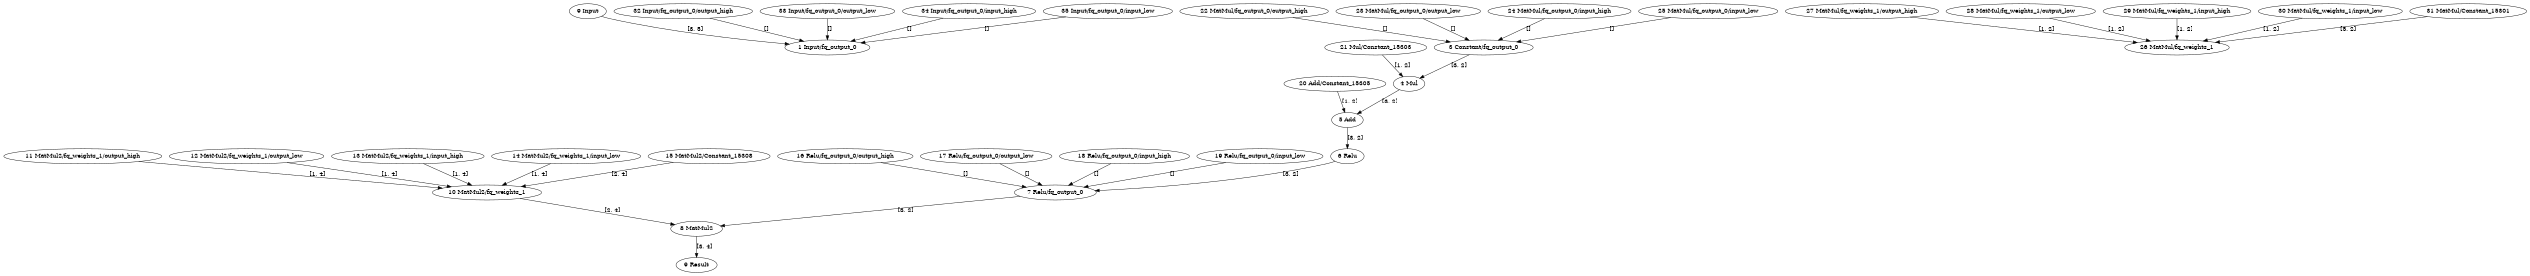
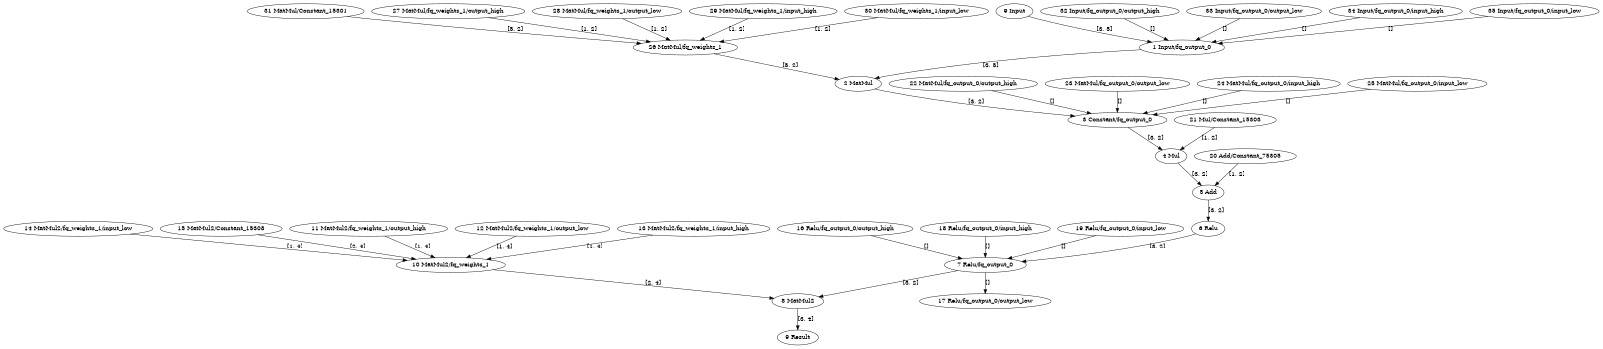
none -> (858, 84)
(1335, 84) -> (1245, 156)
(1019, 174) -> (985, 281)
